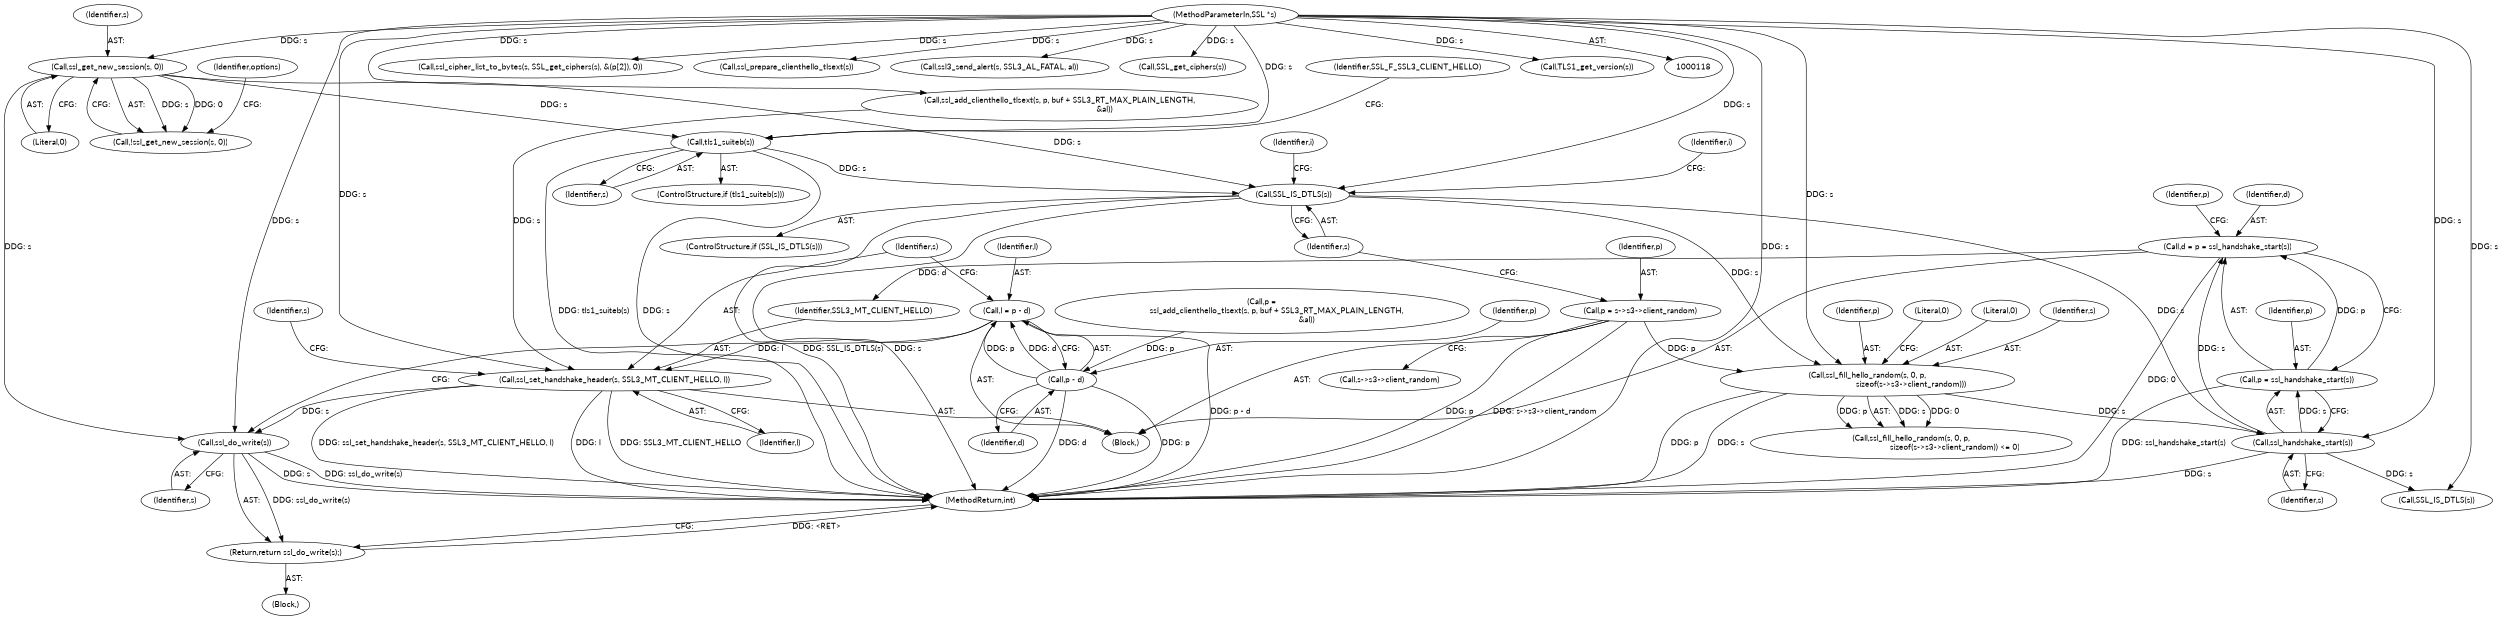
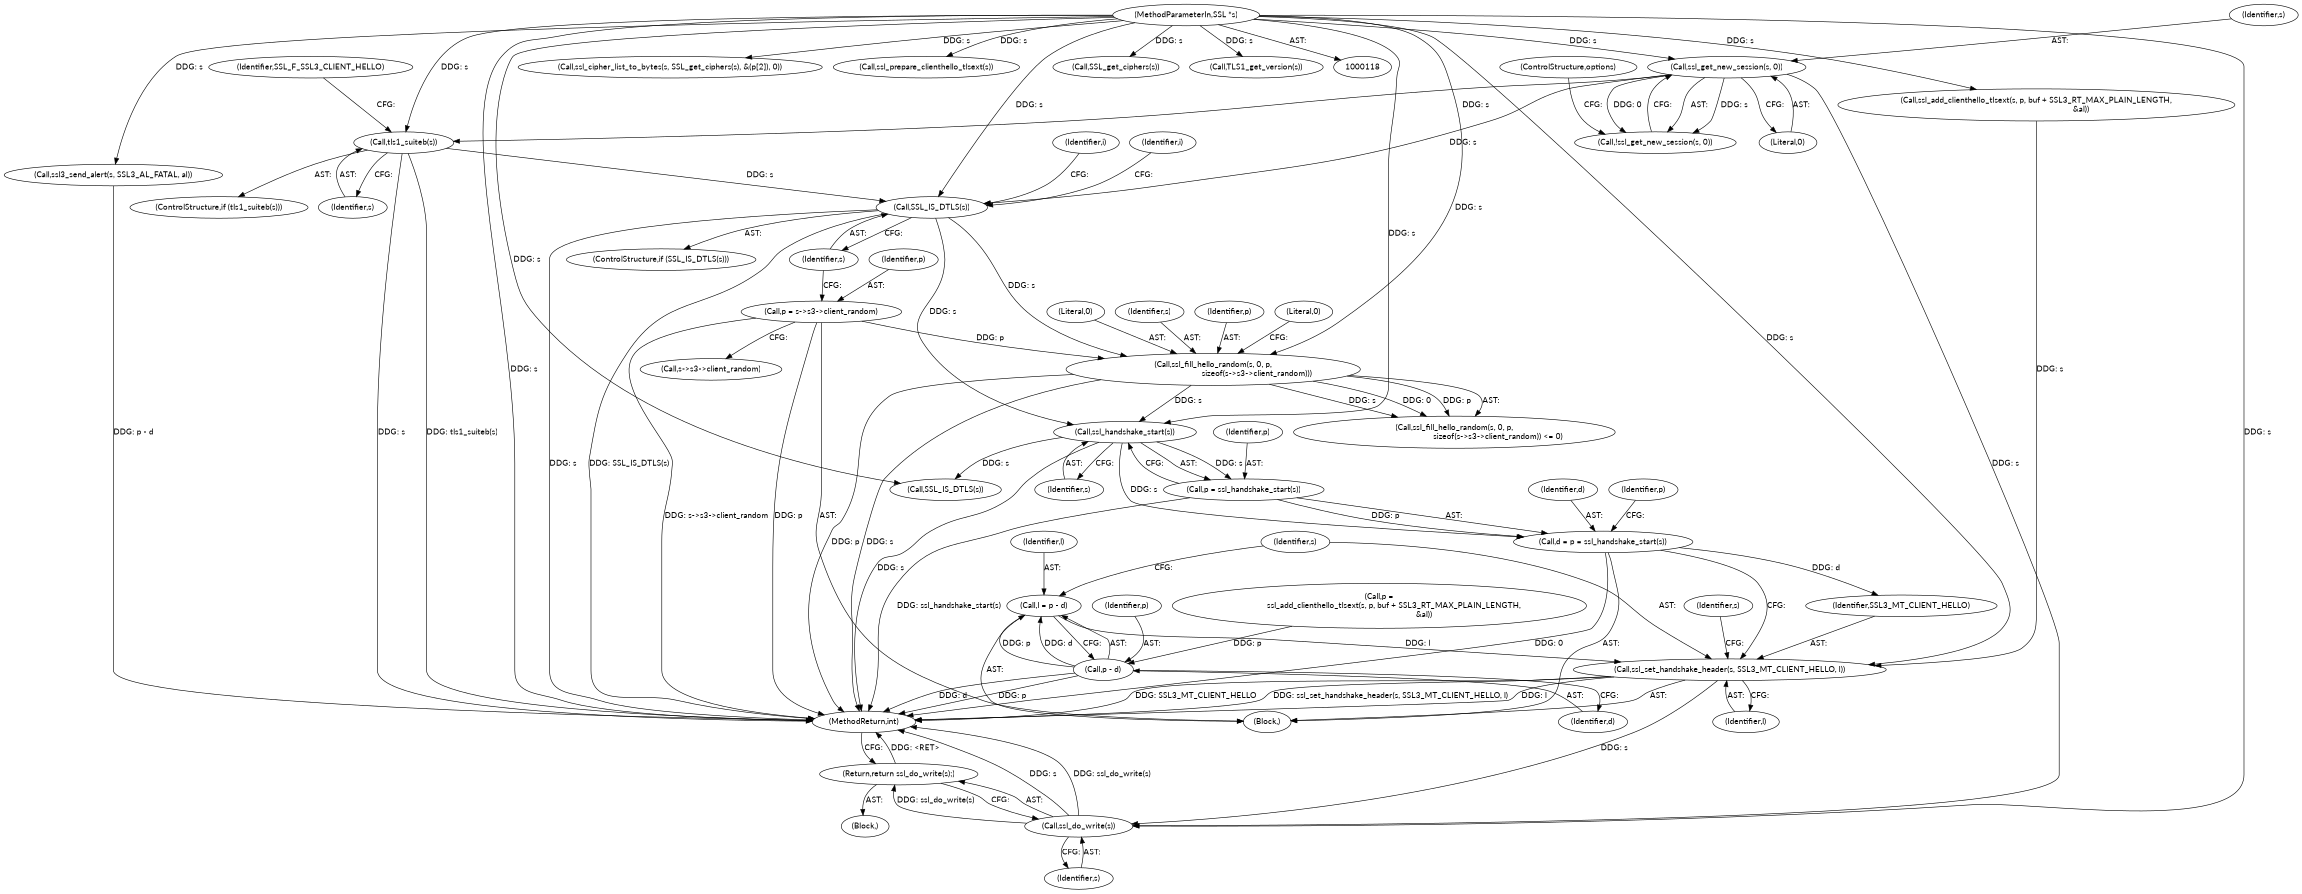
(247, 67) -> (1568, 67)
(2380, 296) -> (1748, 575)
(618, 347) -> (986, 802)
(1209, 390) -> (216, 694)
